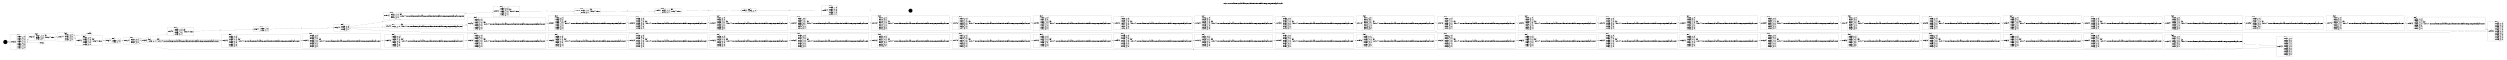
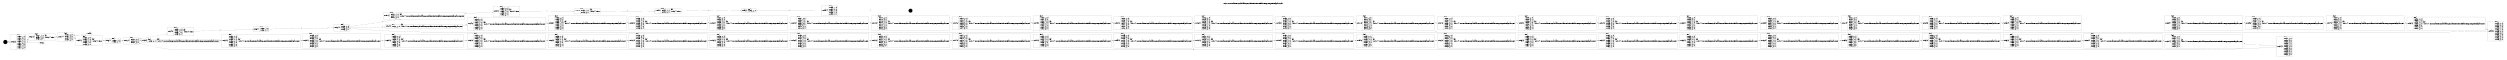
(2123, 23) -> none
